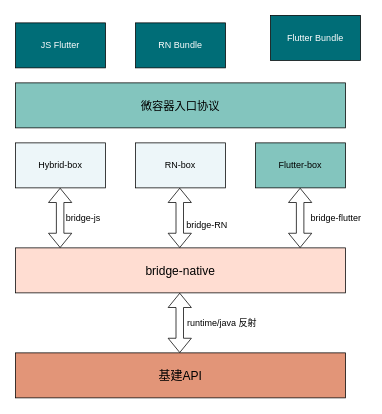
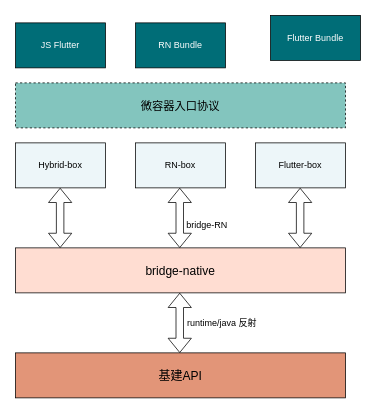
(180, 105) -> (180, 105)
(300, 165) -> (300, 165)
(83, 218) -> none
(336, 218) -> none
